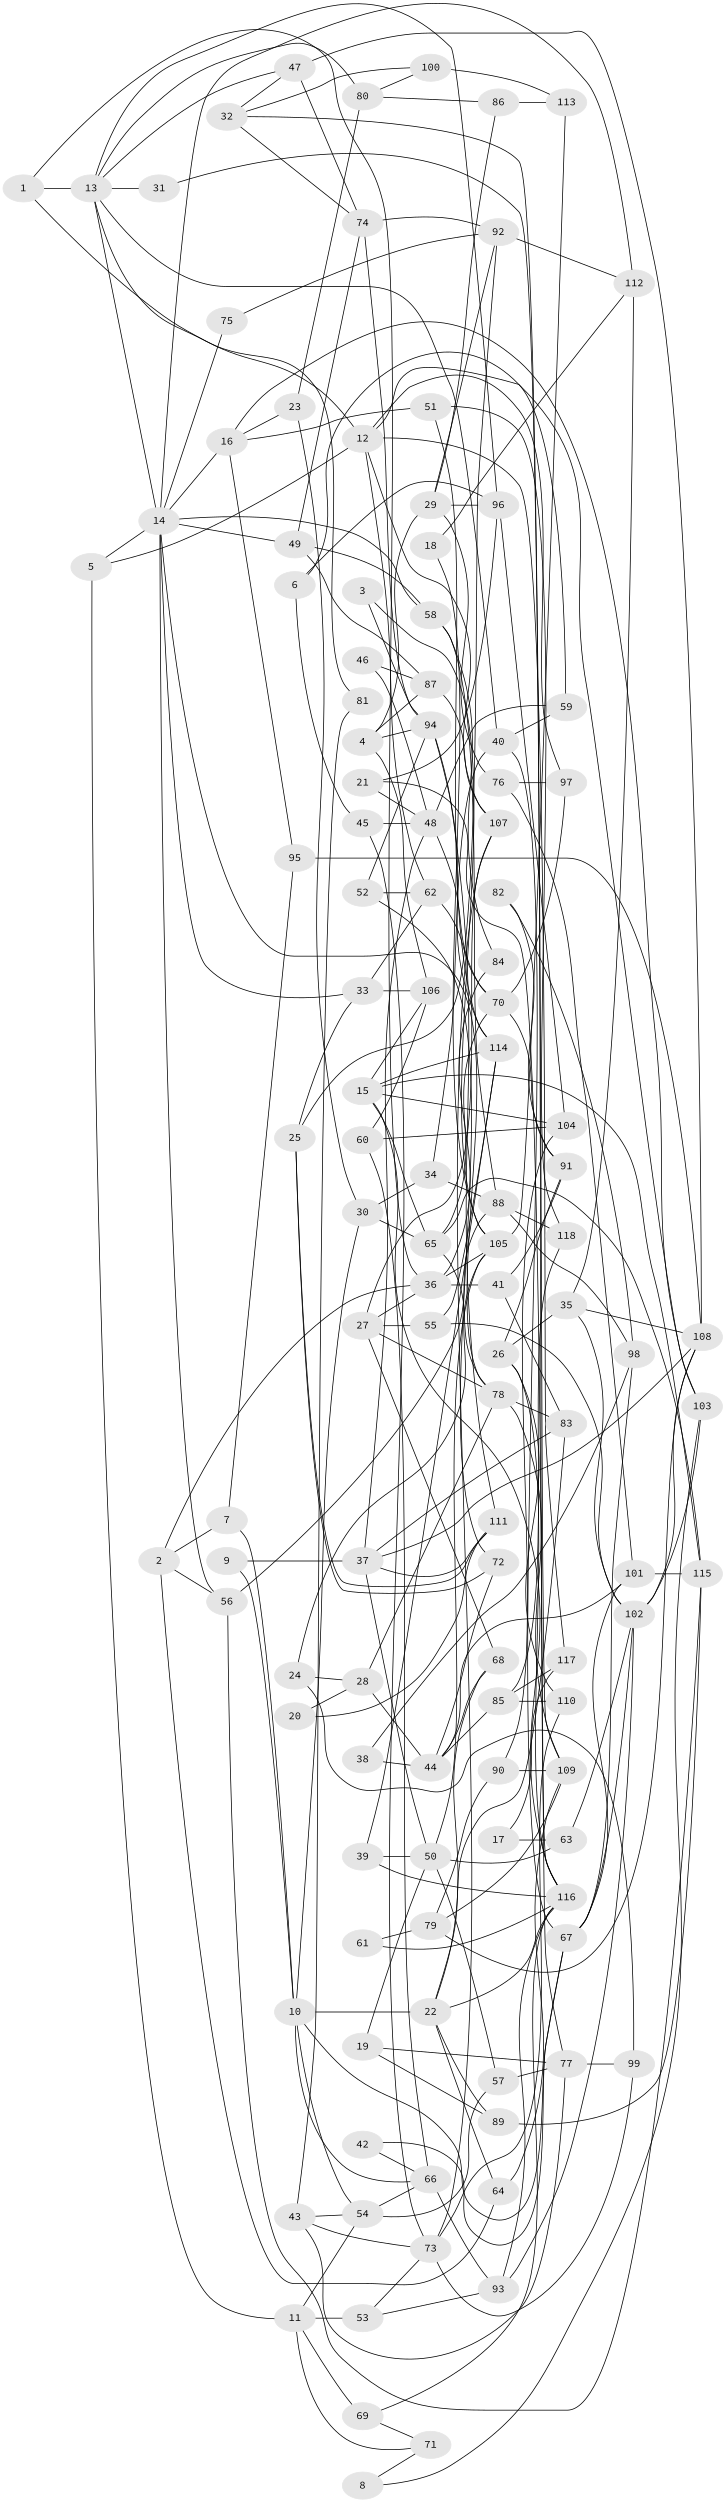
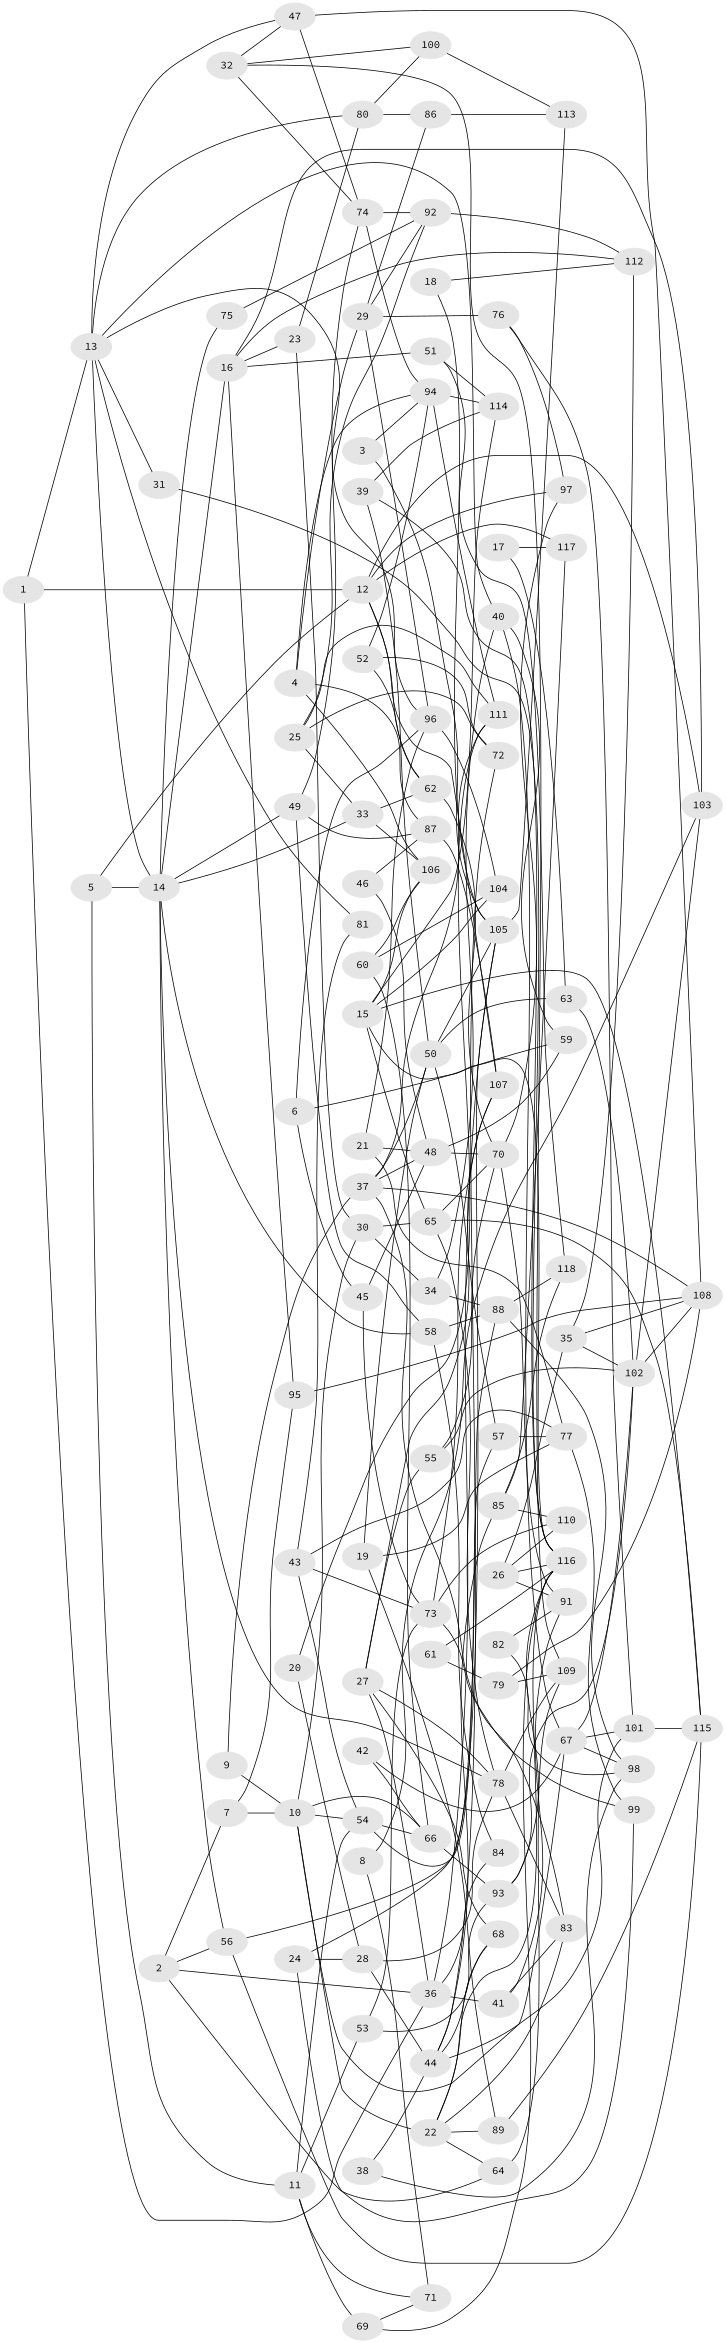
(317, 30) -> (422, 260)
(475, 1190) -> (472, 1309)
(499, 1771) -> none
